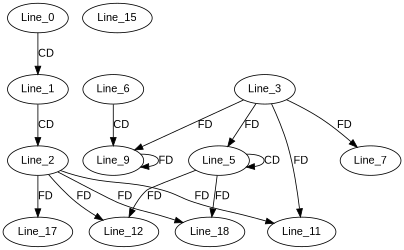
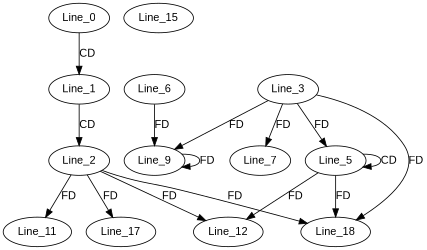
(121, 125) -> (162, 125)
(290, 155) -> (400, 140)
